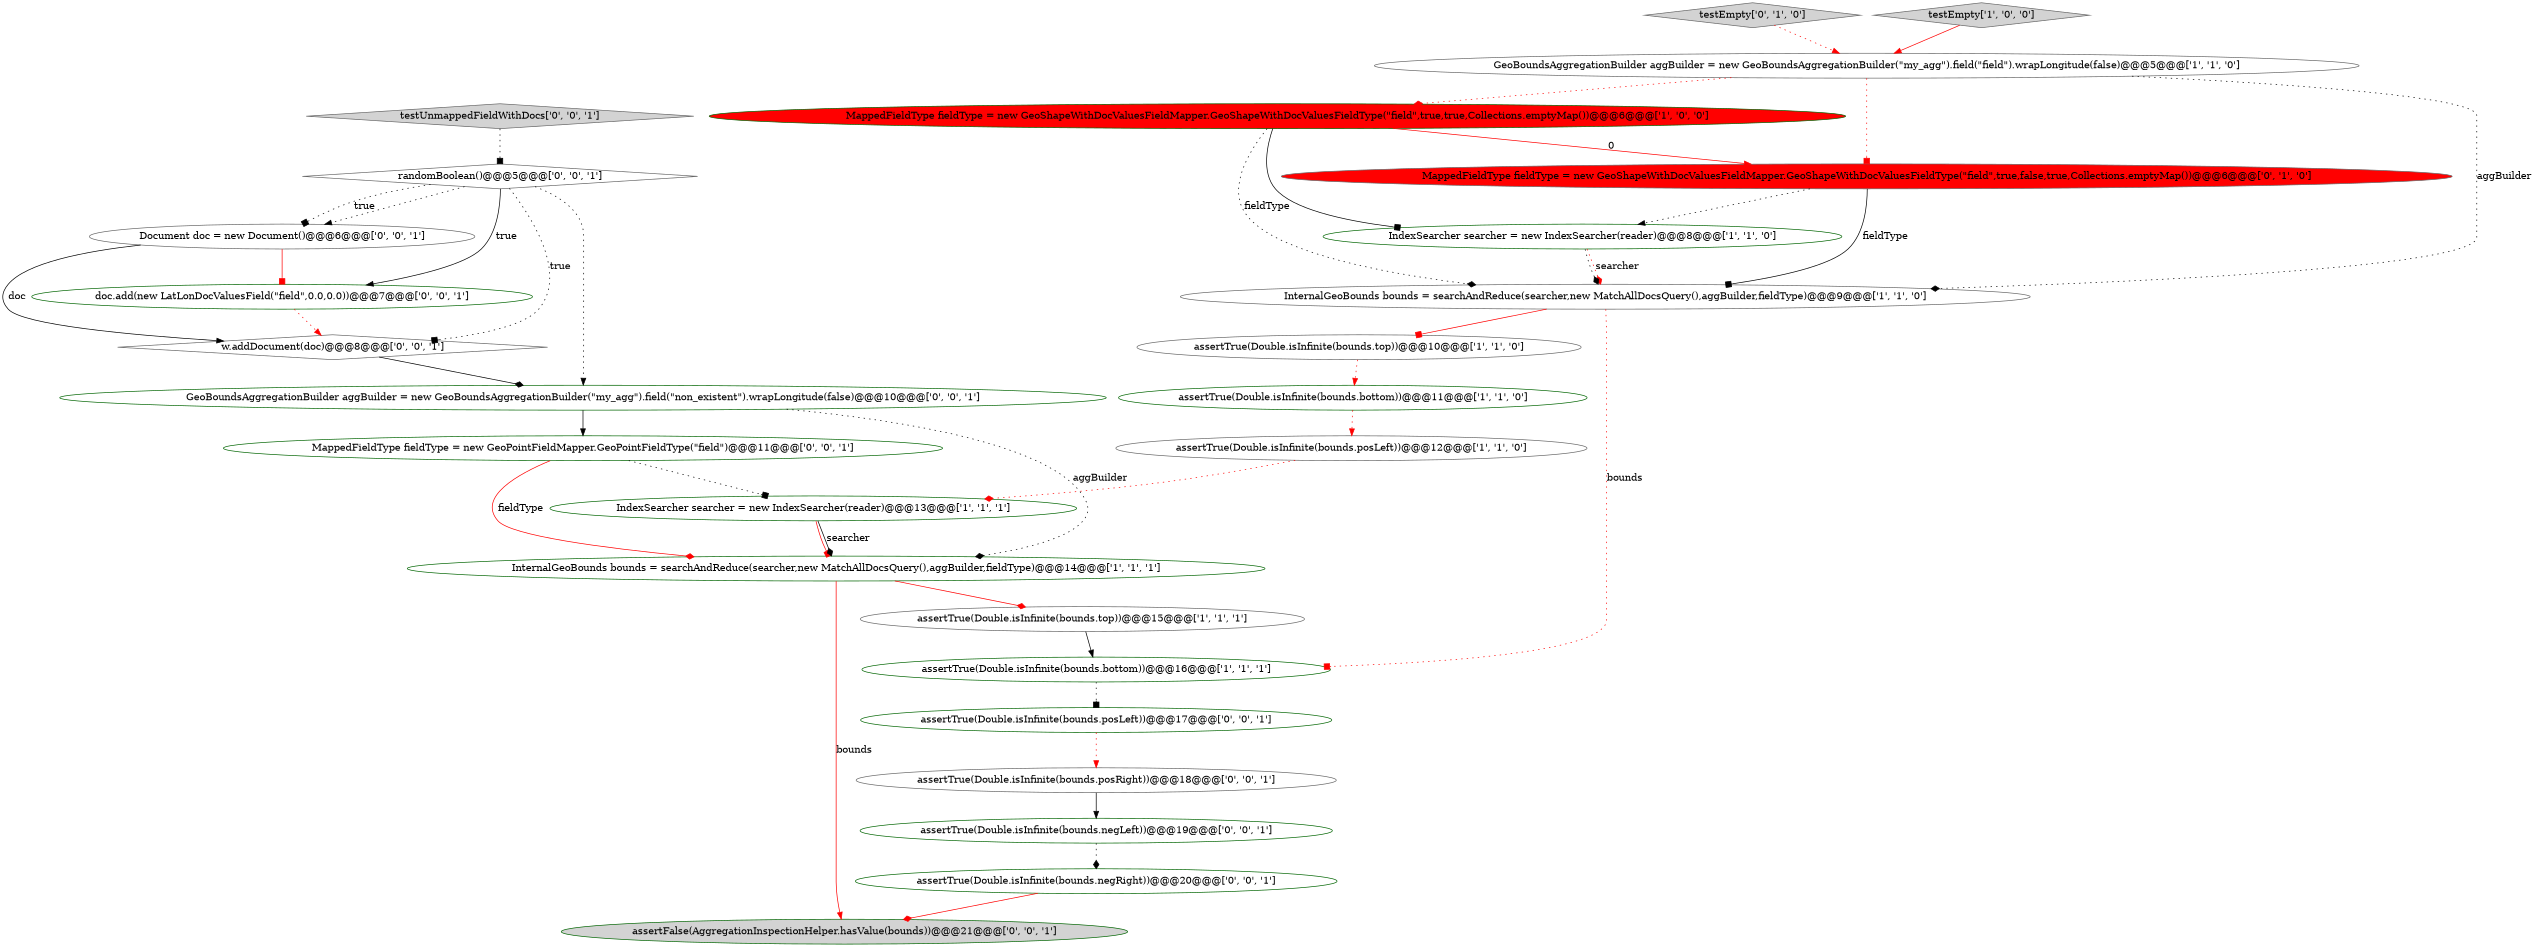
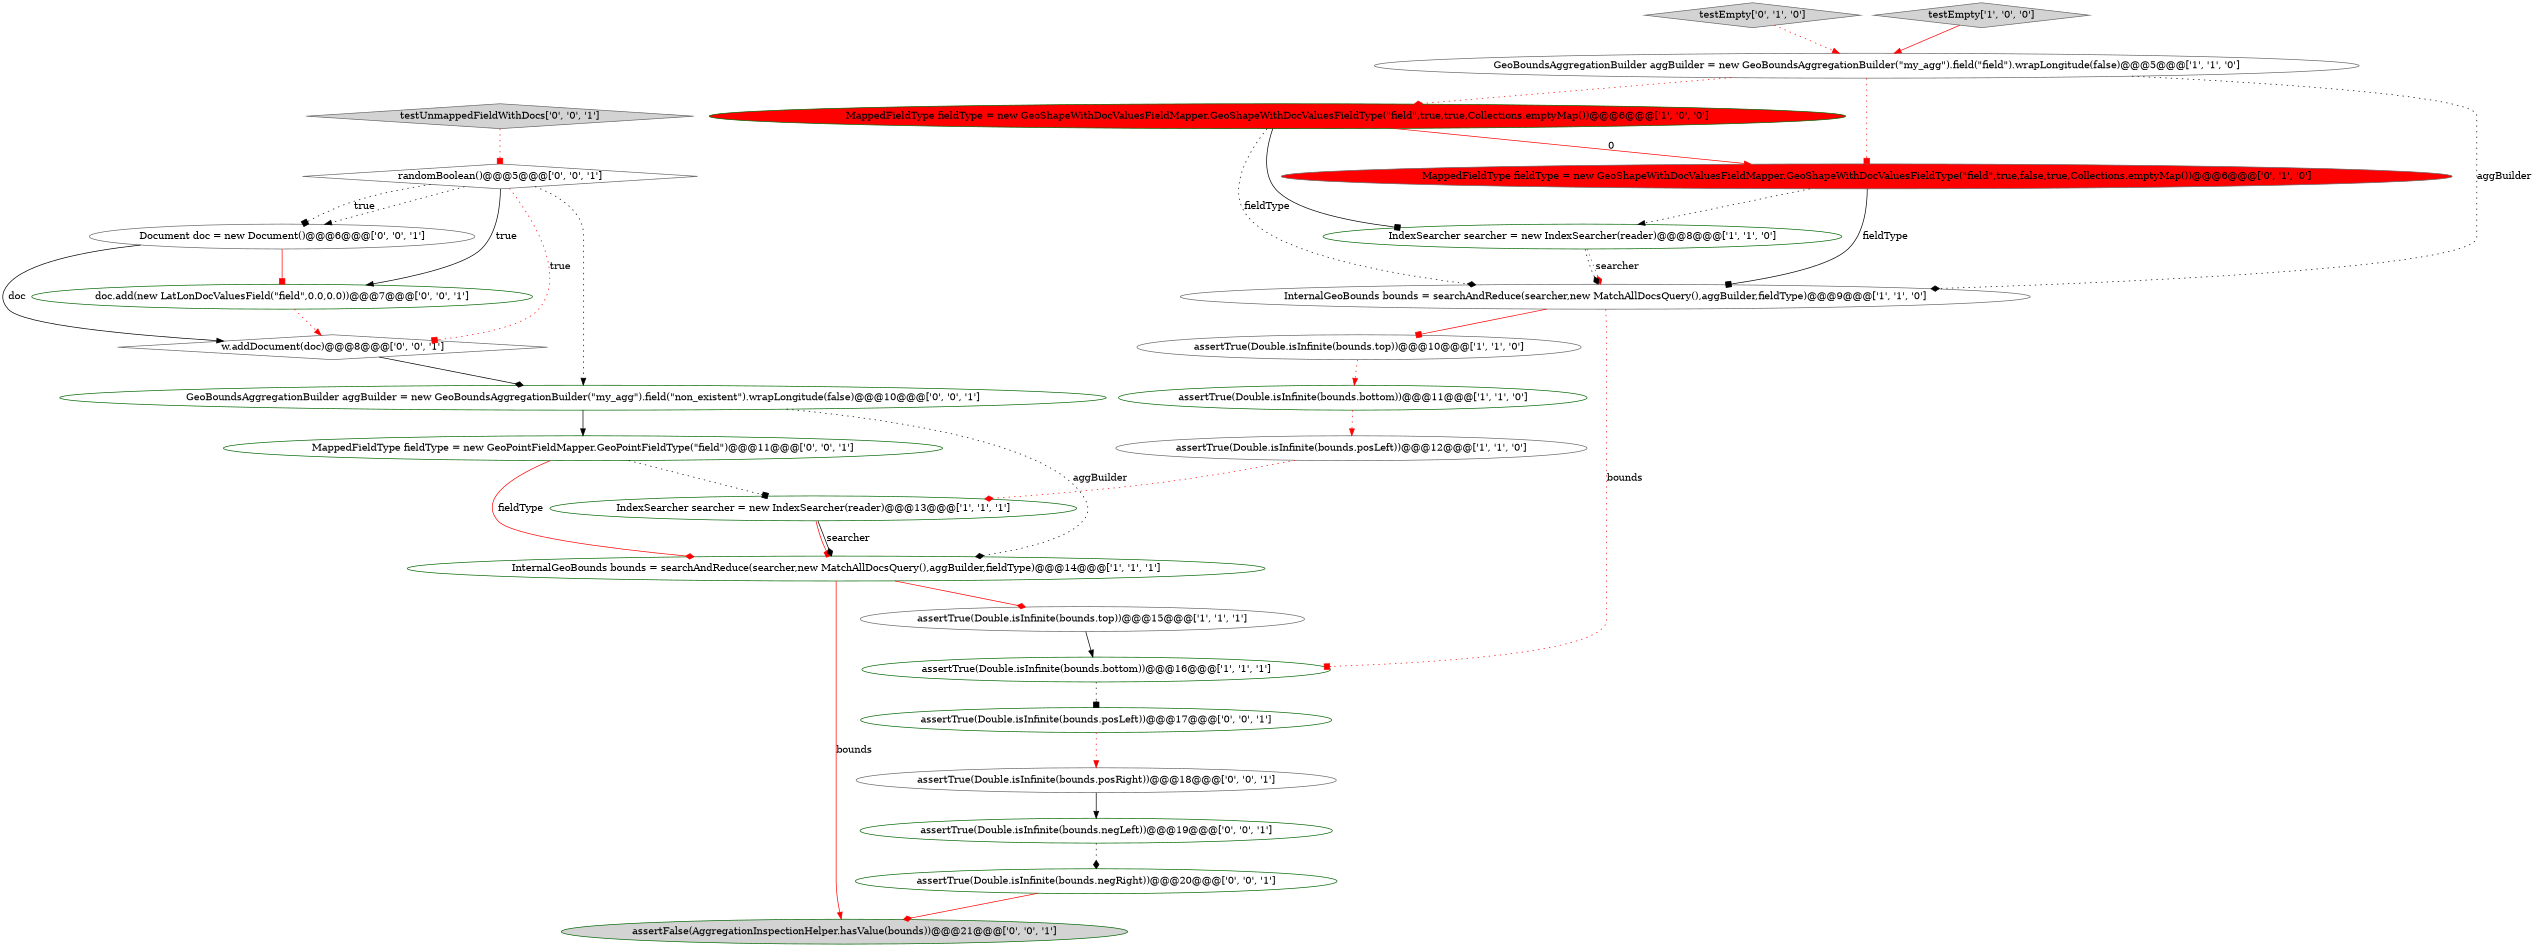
(500, 143) -> (500, 143)
(545, 297) -> (545, 297)
